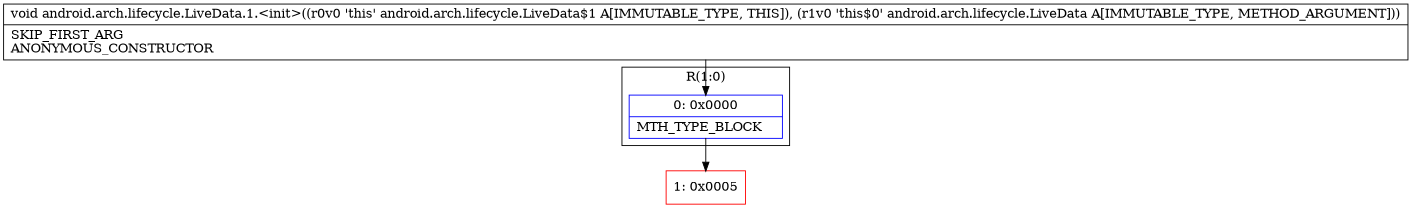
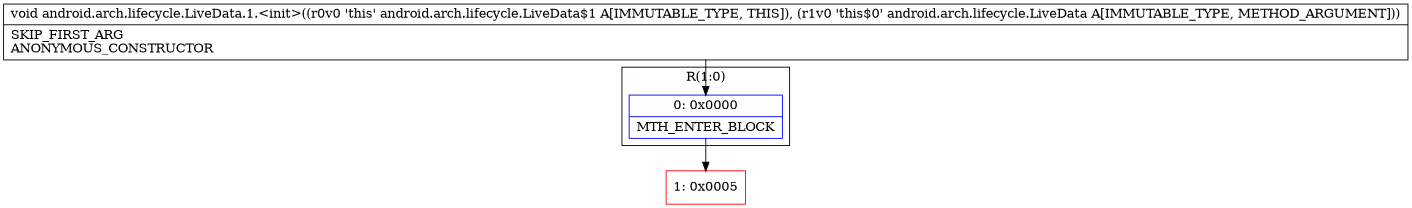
(699, 127) -> (706, 127)
